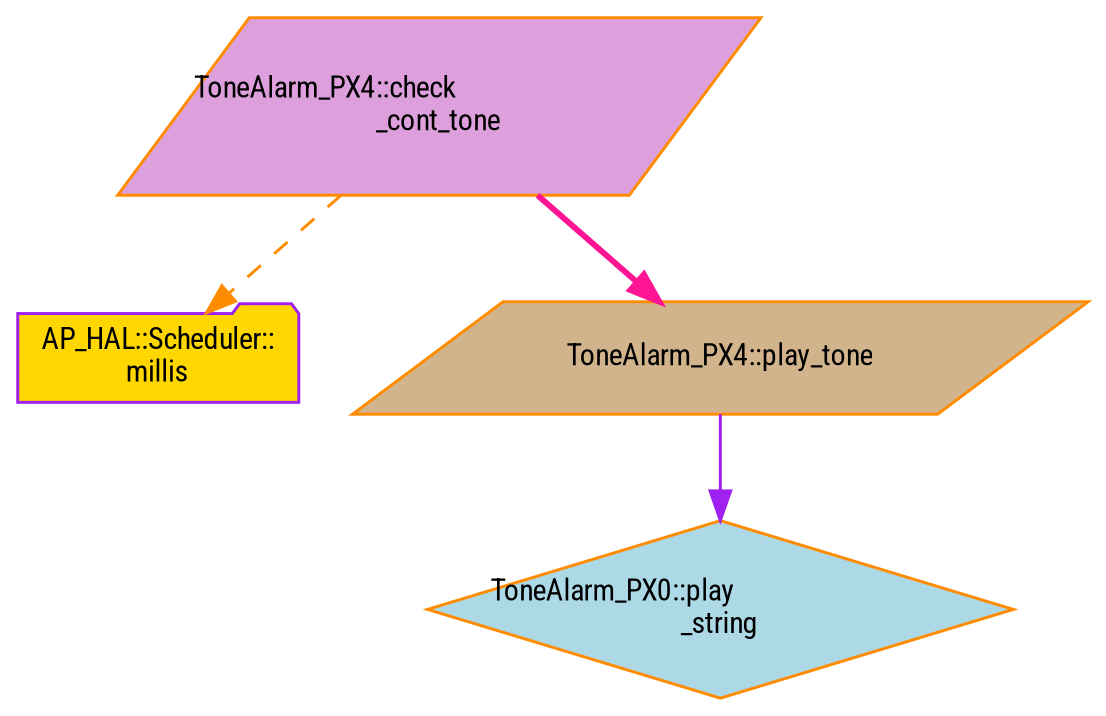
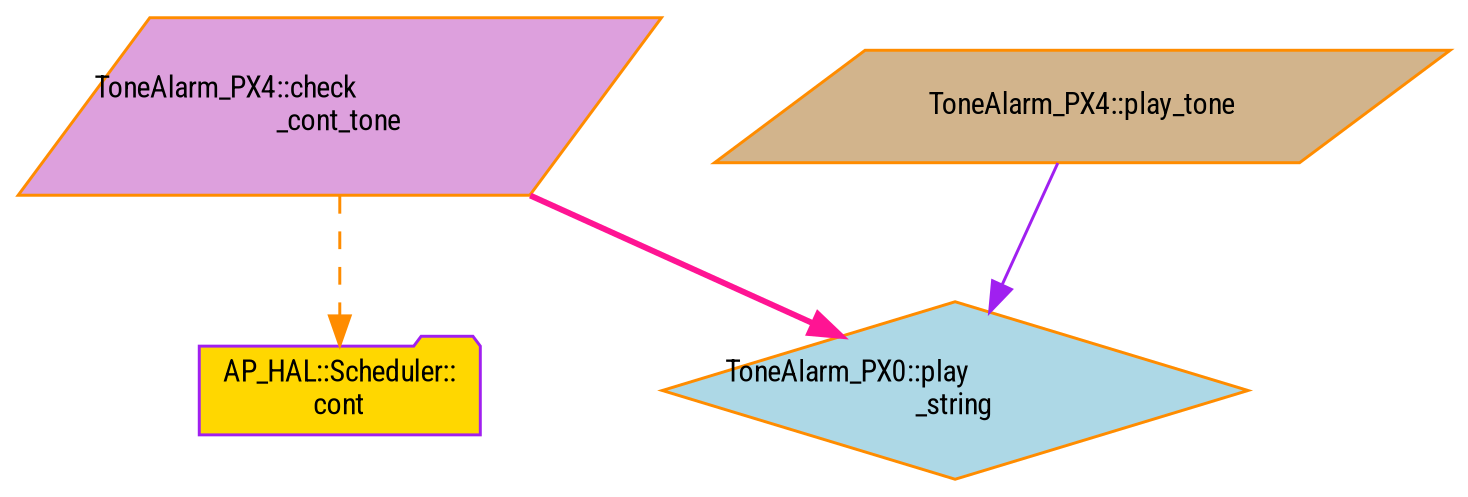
(587, 239) -> (672, 259)
(158, 358) -> (340, 390)
